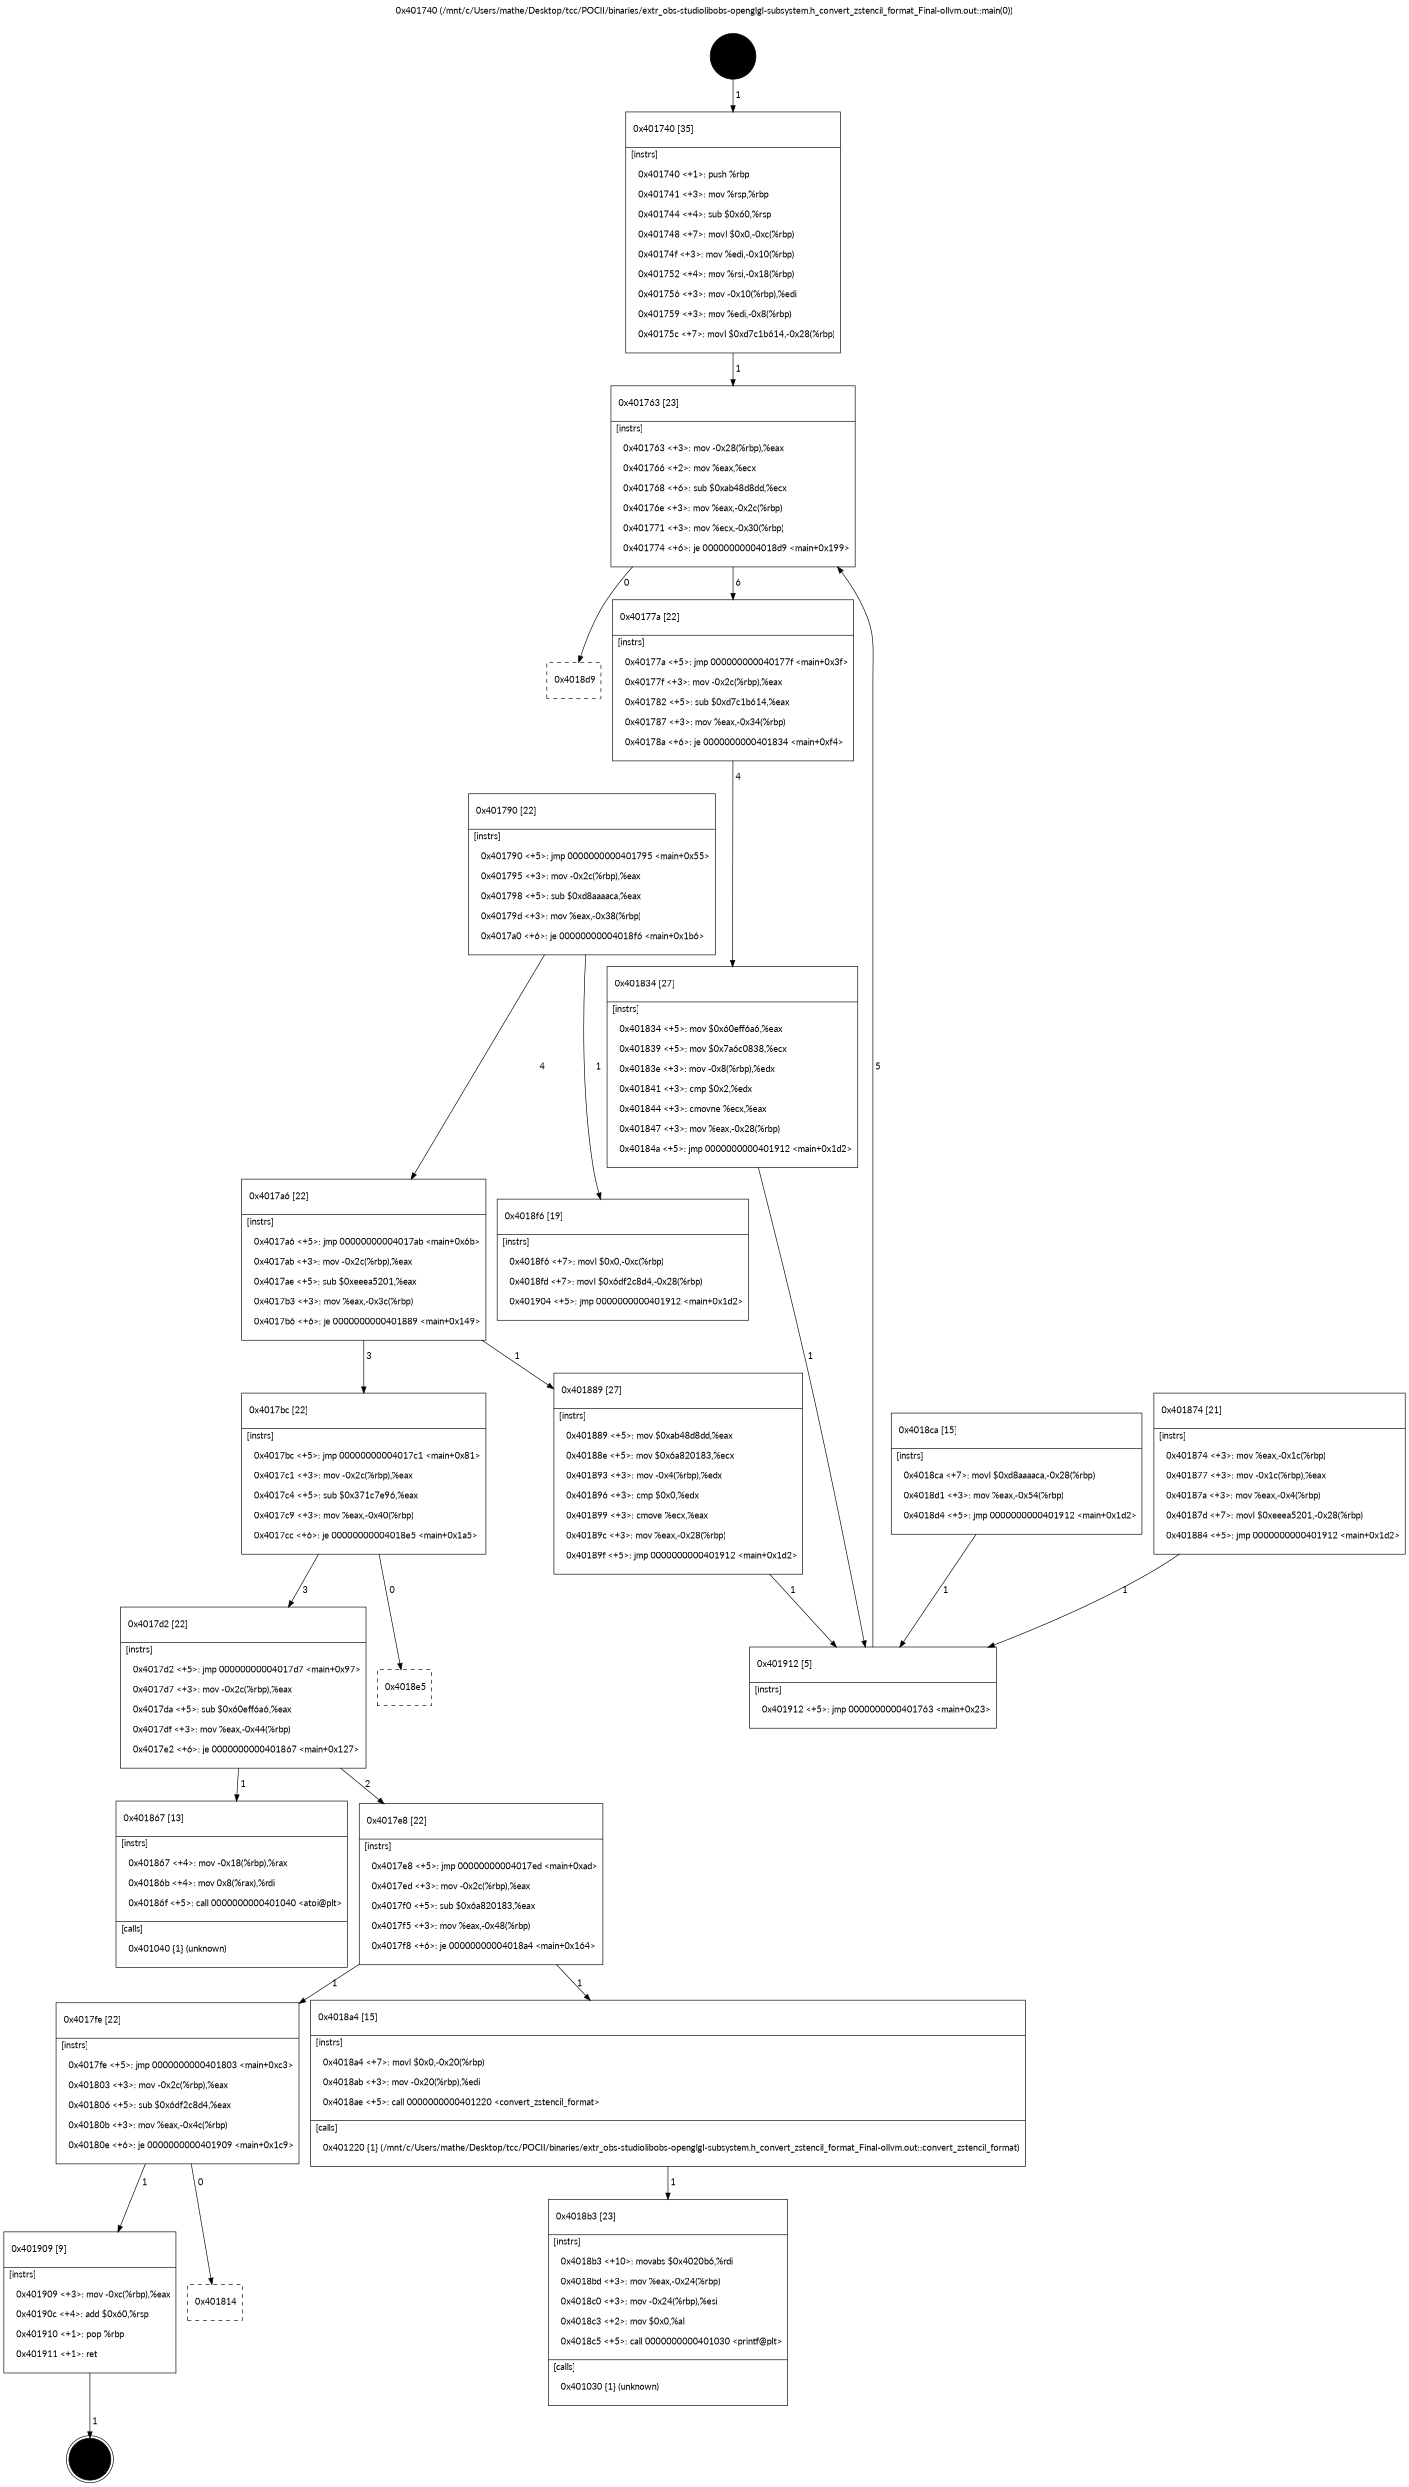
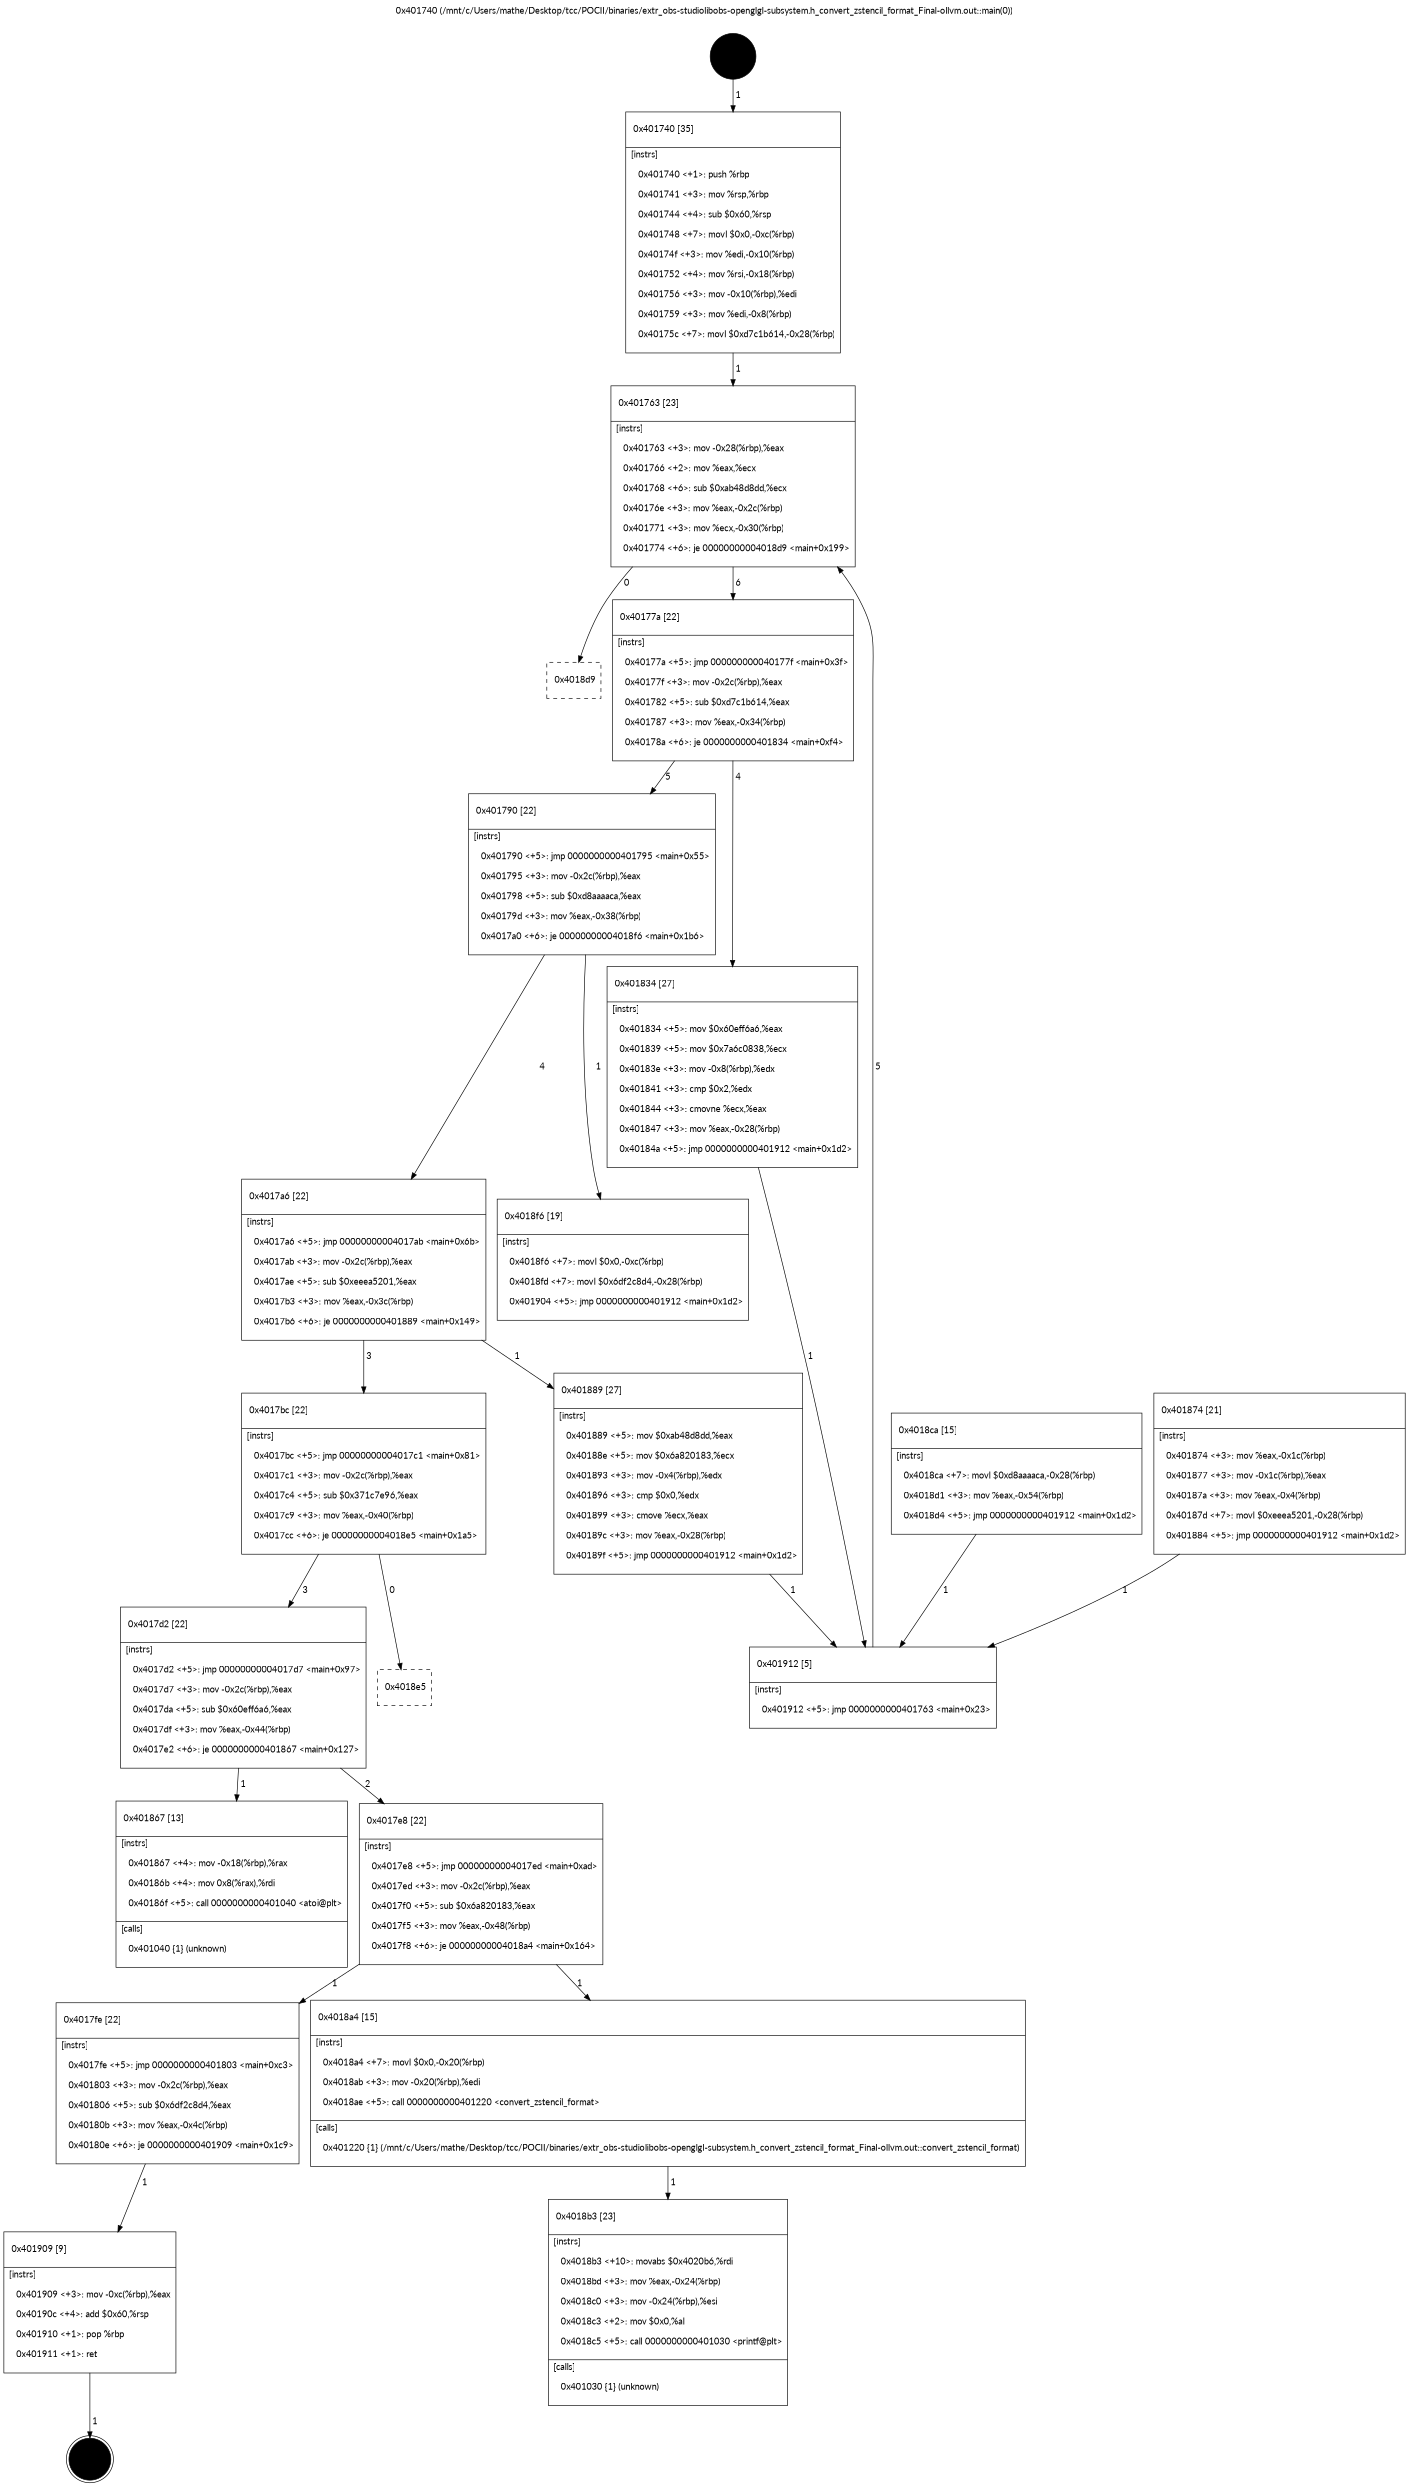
none -> (664, 775)
(215, 2302) -> none
